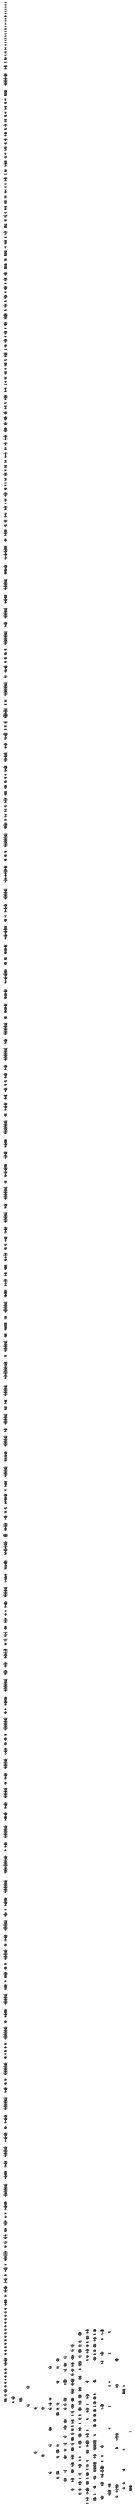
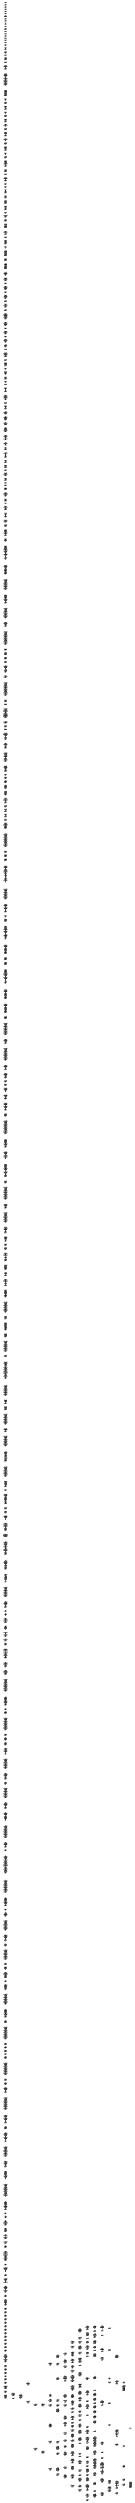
(5, 2344) -> none
